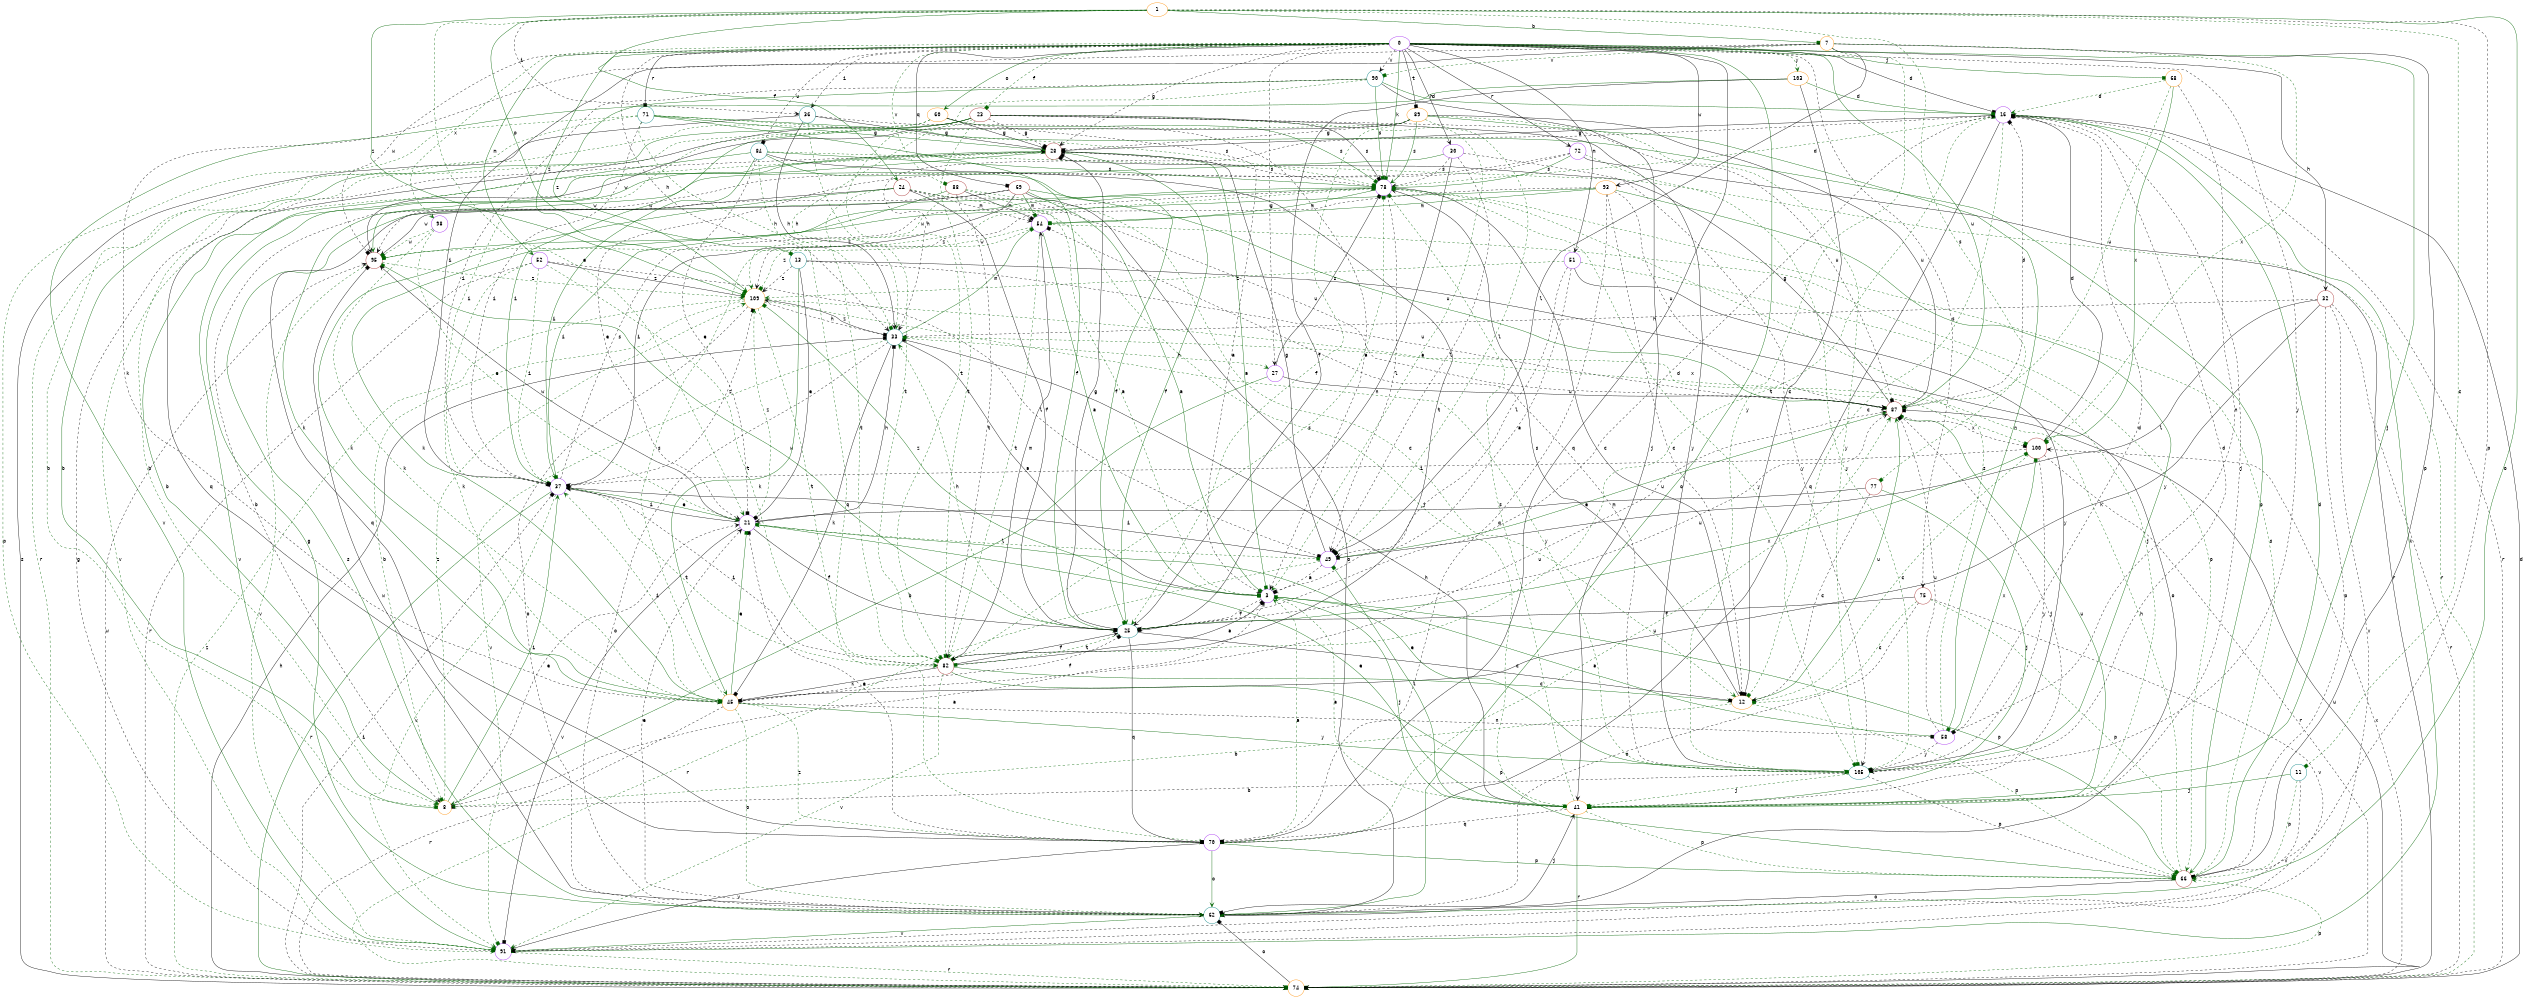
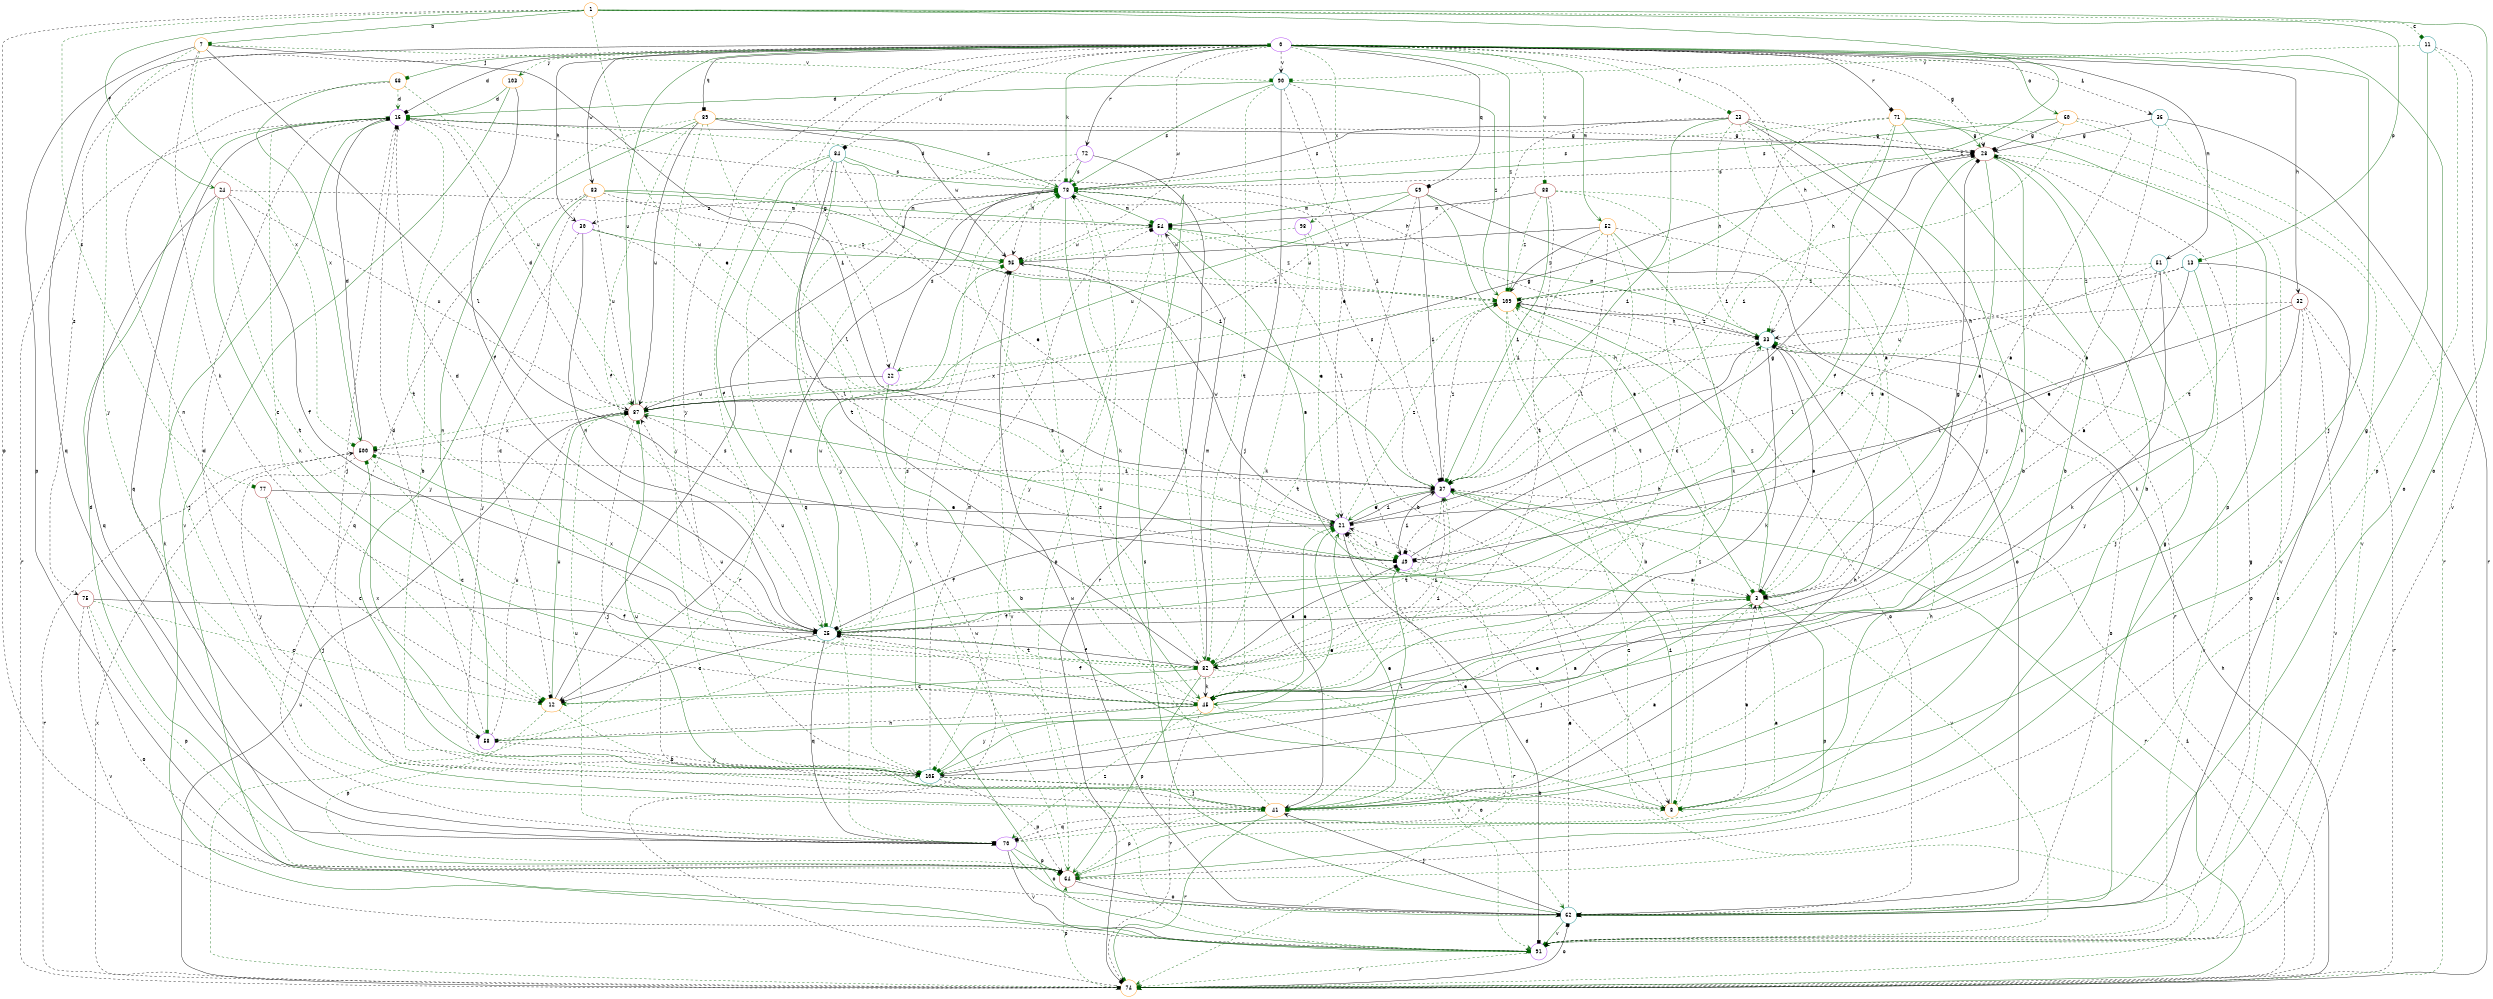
(1157, 10) -> (591, 10)
(515, 42) -> none
none -> (1884, 62)
(1833, 71) -> (686, 73)
(646, 115) -> (1897, 117)
(1053, 151) -> (1984, 154)
(1424, 178) -> (838, 202)
(860, 184) -> (1341, 307)
(1606, 188) -> (594, 190)
(651, 206) -> (1033, 208)
(689, 209) -> (1355, 242)
(785, 228) -> none
(540, 260) -> (1608, 227)
(1572, 260) -> (2159, 263)
(72, 323) -> (2053, 512)
(1275, 374) -> (891, 376)
(1794, 384) -> none
(2037, 448) -> (363, 451)
(186, 463) -> none
(476, 533) -> (1648, 571)
(5, 541) -> (2362, 544)
(23, 560) -> (2489, 562)
(1267, 596) -> (1757, 599)
(1111, 648) -> (1295, 612)
(1571, 672) -> (581, 807)
(563, 737) -> (1527, 741)
(1944, 737) -> (487, 741)
(2189, 791) -> (2367, 431)
(1212, 843) -> (1006, 844)
(2184, 879) -> (1068, 879)
(2499, 967) -> none
